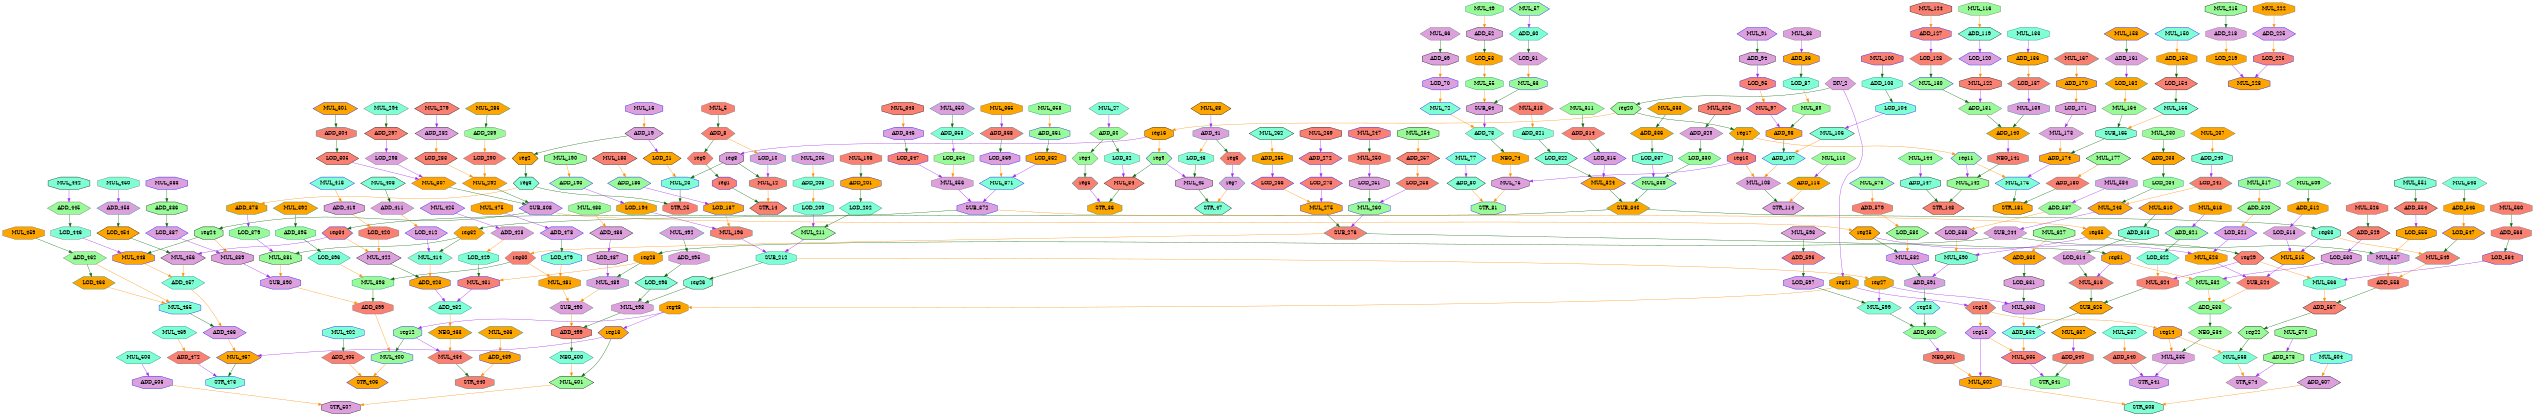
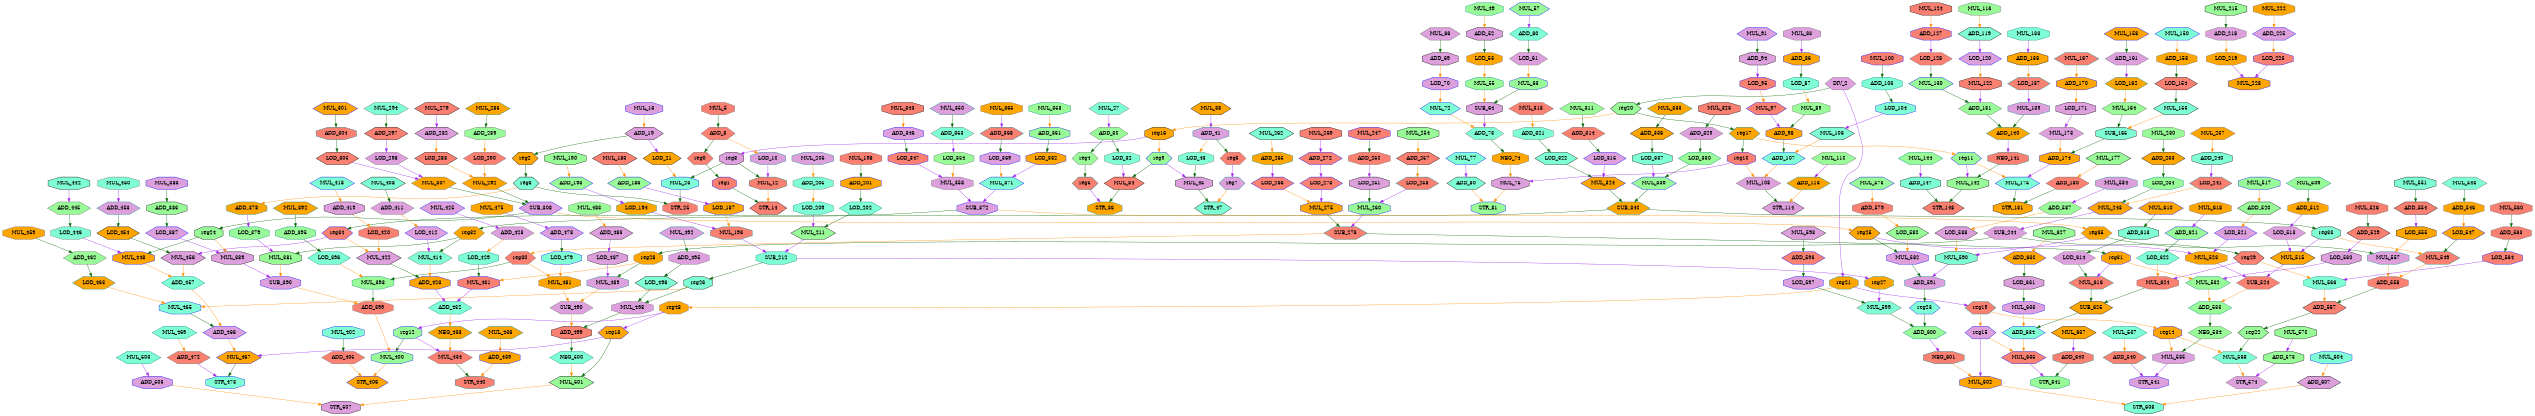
(1652, 133) -> (1652, 133)
(1369, 158) -> (1369, 158)
(813, 183) -> (813, 183)
(1331, 260) -> (1331, 260)
(131, 282) -> (446, 298)
(1948, 295) -> none
